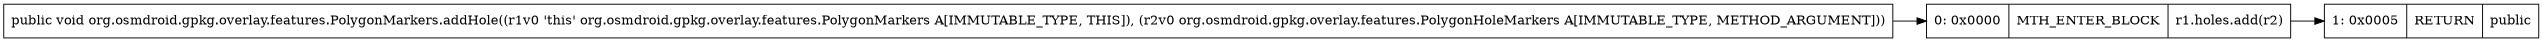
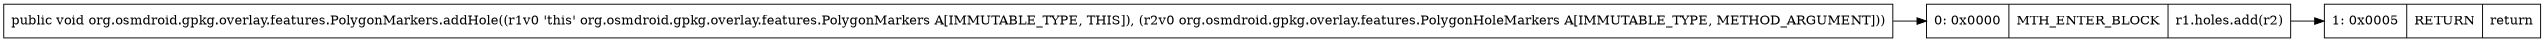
(2511, 21) -> (2512, 21)
